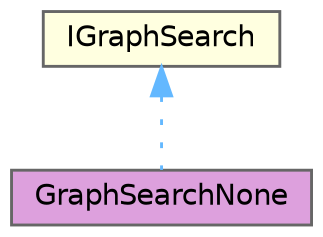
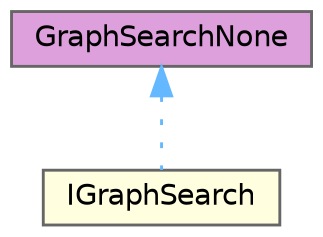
(162, 133) -> (162, 133)
